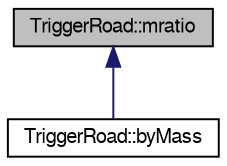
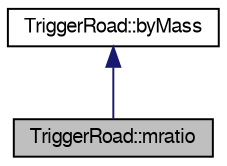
(113, 93) -> (113, 93)
